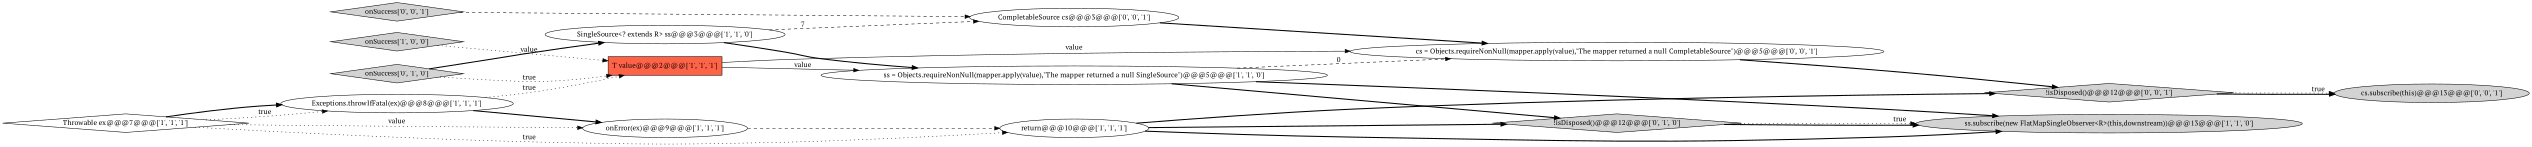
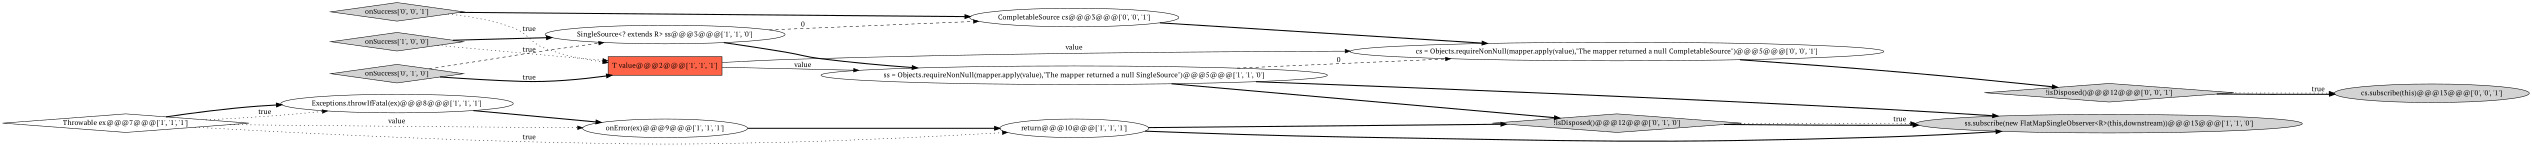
(712, 14) -> (712, 14)
(803, 24) -> (803, 24)
none -> (500, 39)
(529, 50) -> (529, 50)
(514, 56) -> (514, 56)
(523, 81) -> (523, 81)
(553, 89) -> (523, 33)
(1563, 102) -> none
(871, 128) -> (871, 128)
